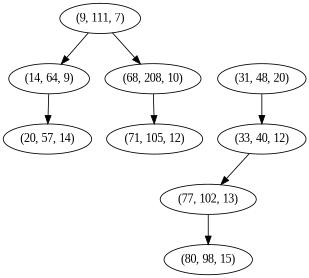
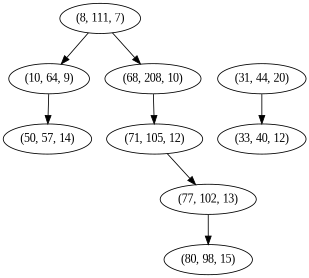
(100, 18) -> (100, 18)
(49, 79) -> (49, 79)
(262, 79) -> (262, 79)
(47, 139) -> (47, 139)
(238, 166) -> (179, 166)
